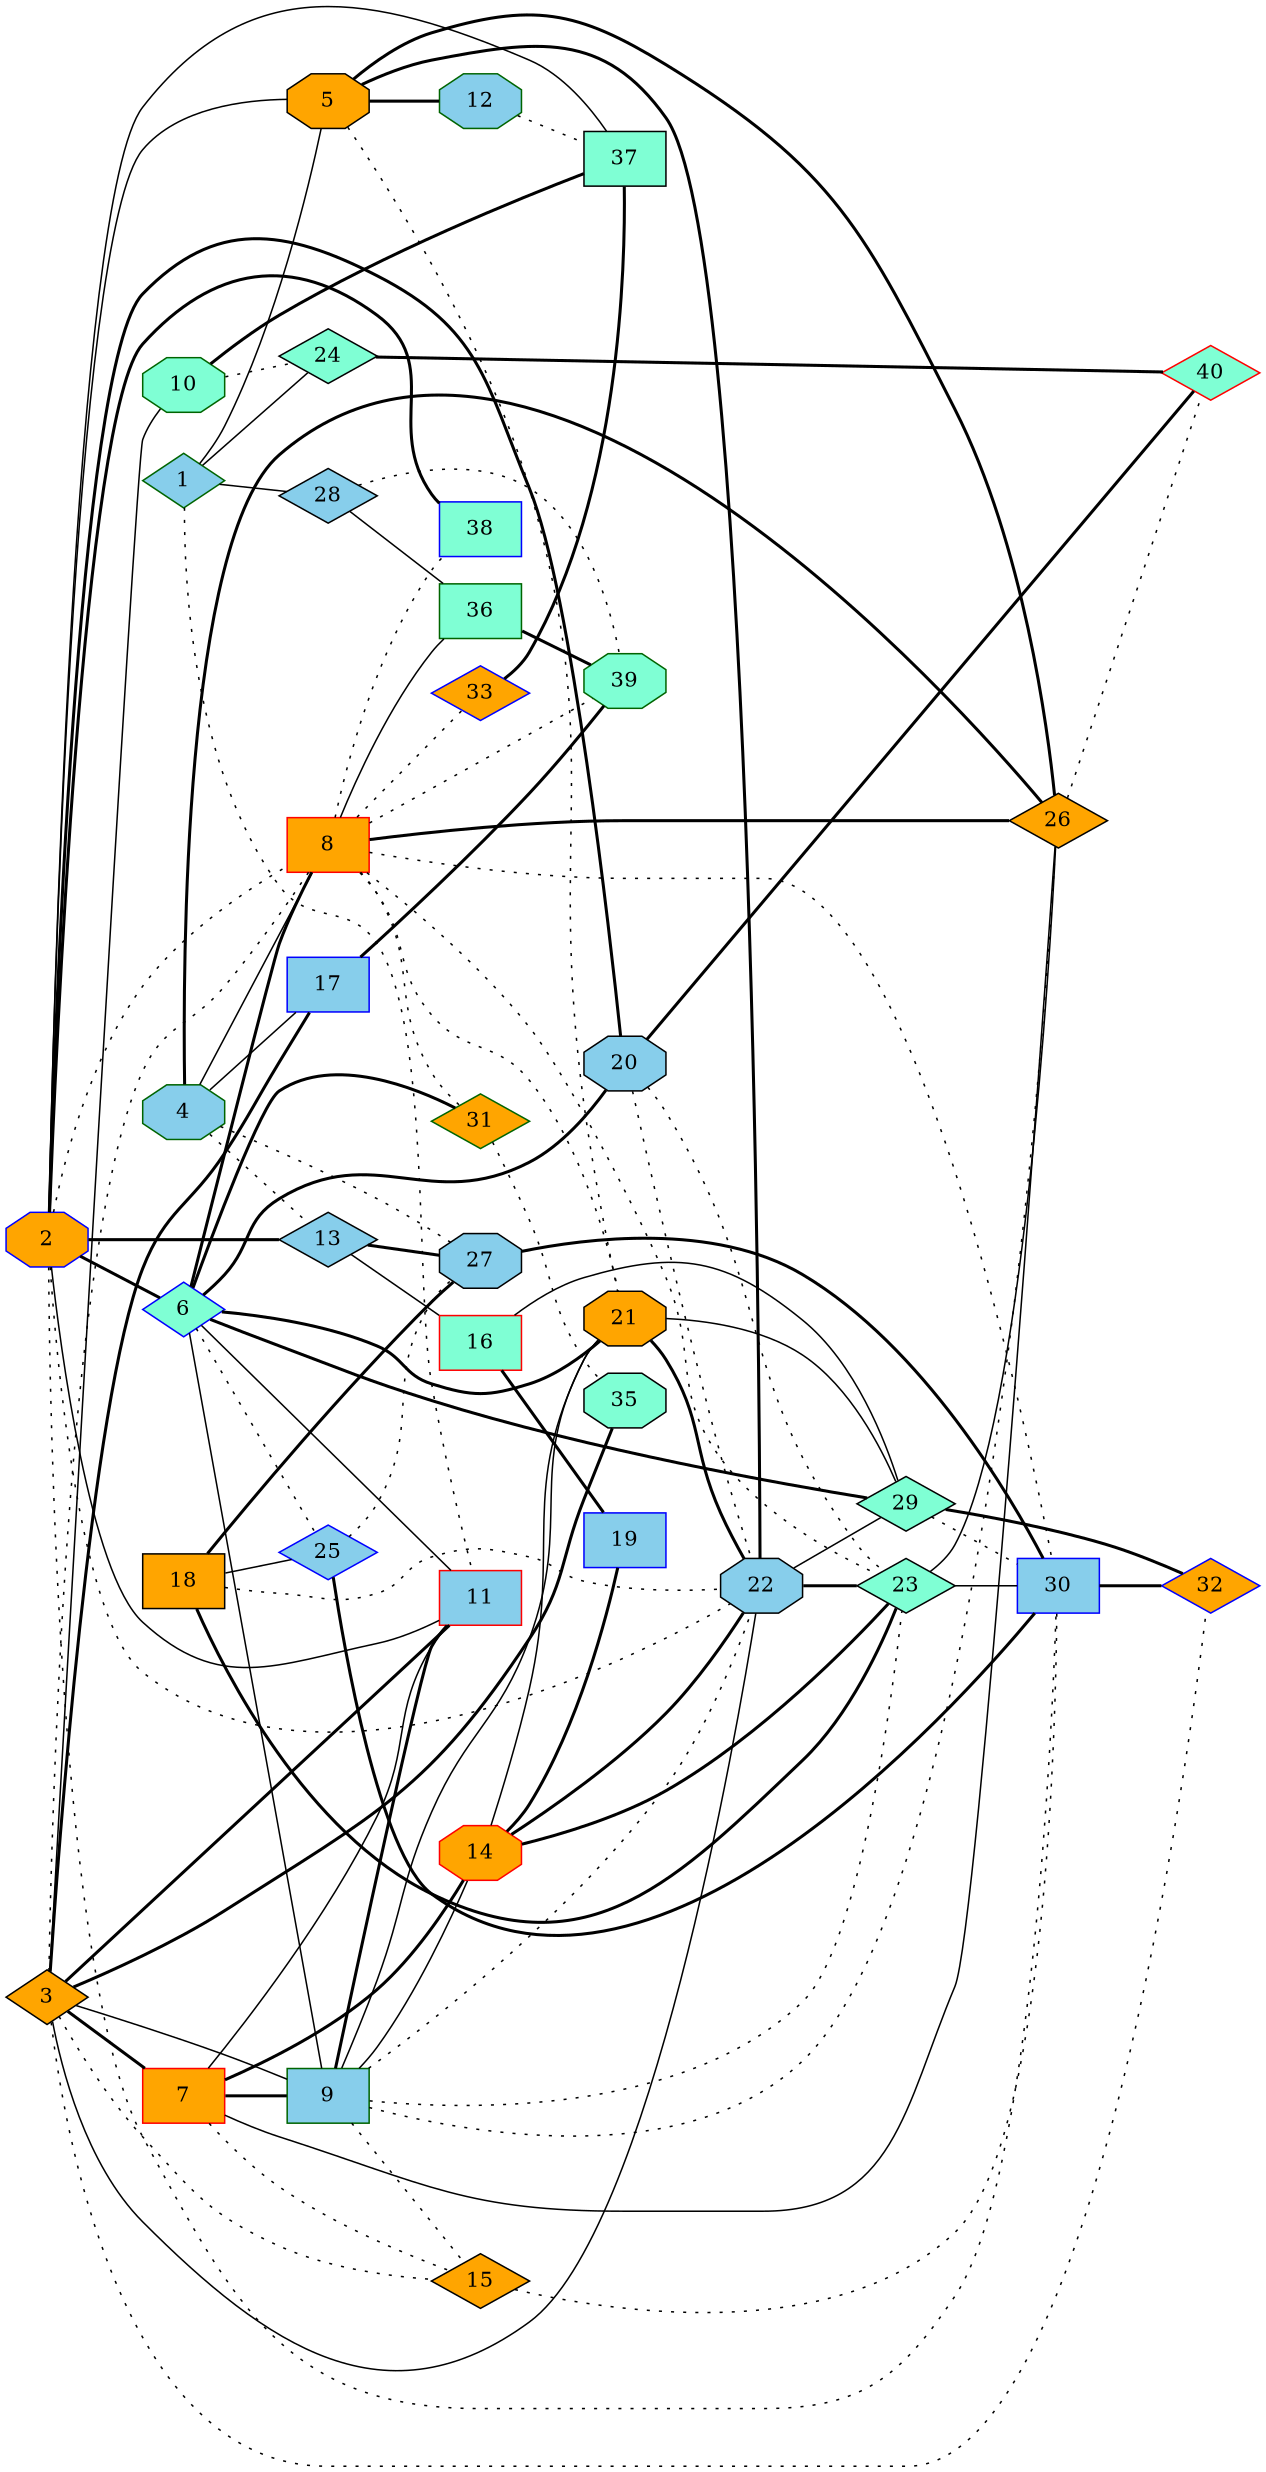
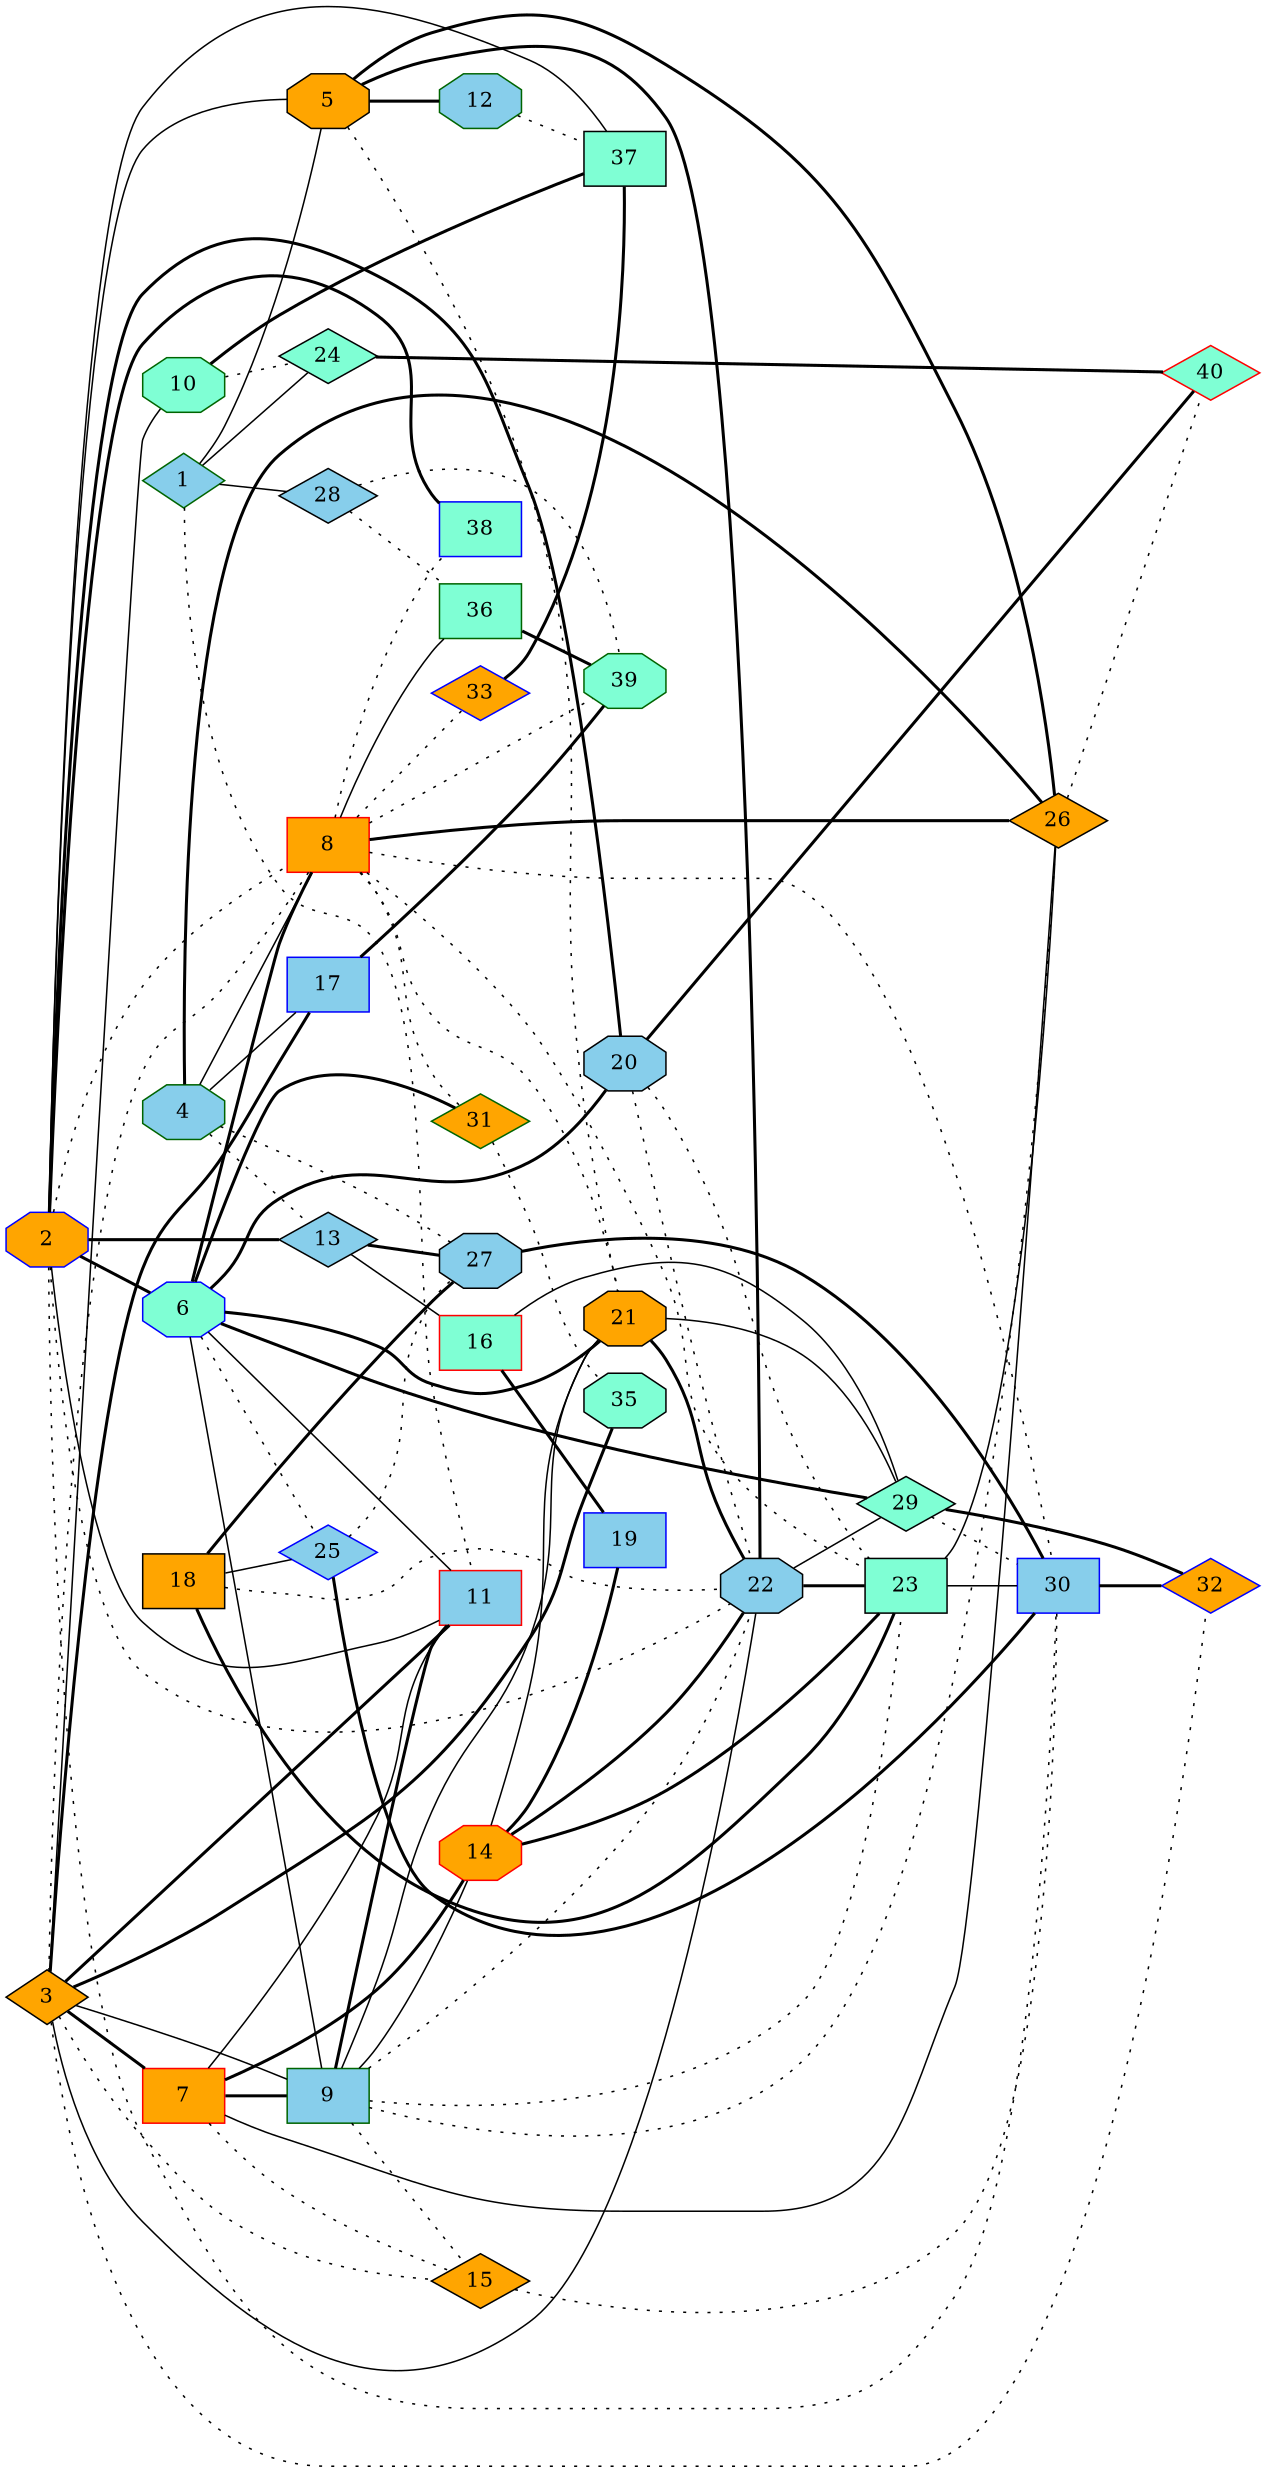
(396, 547) -> (396, 547)
(184, 1309) -> (184, 1309)
(906, 1586) -> (906, 1586)
